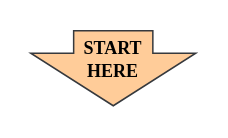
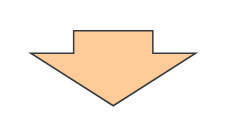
(113, 59) -> none
